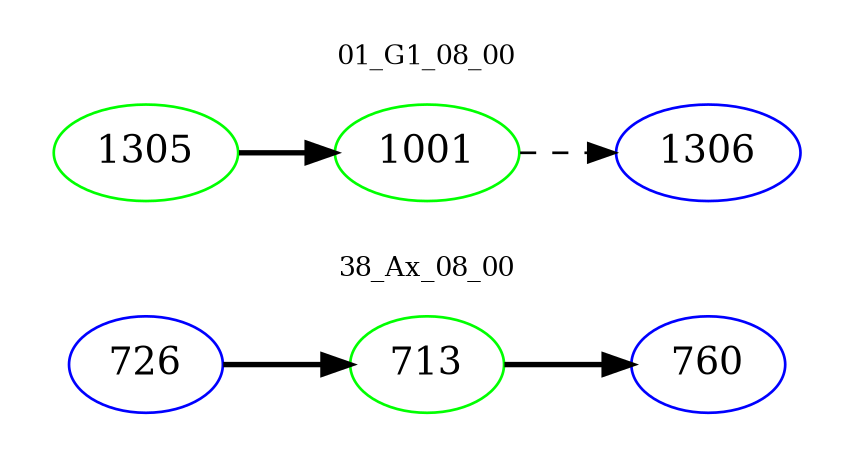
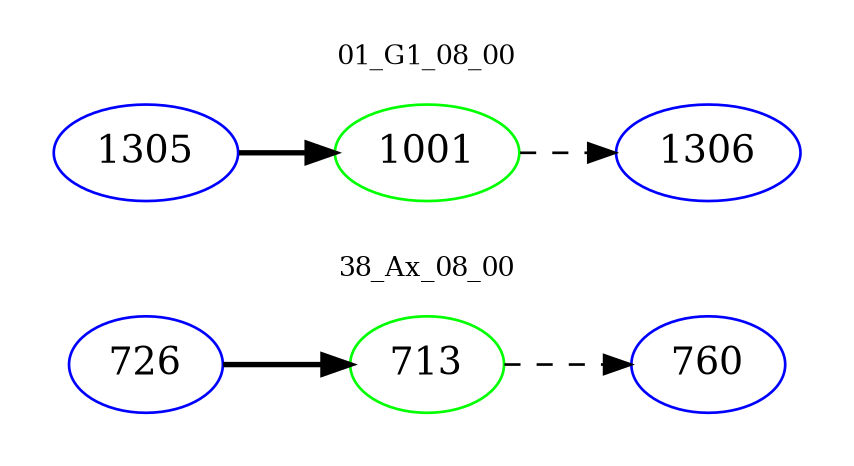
(146, 153) -> (146, 153)
(554, 365) -> (554, 365)
